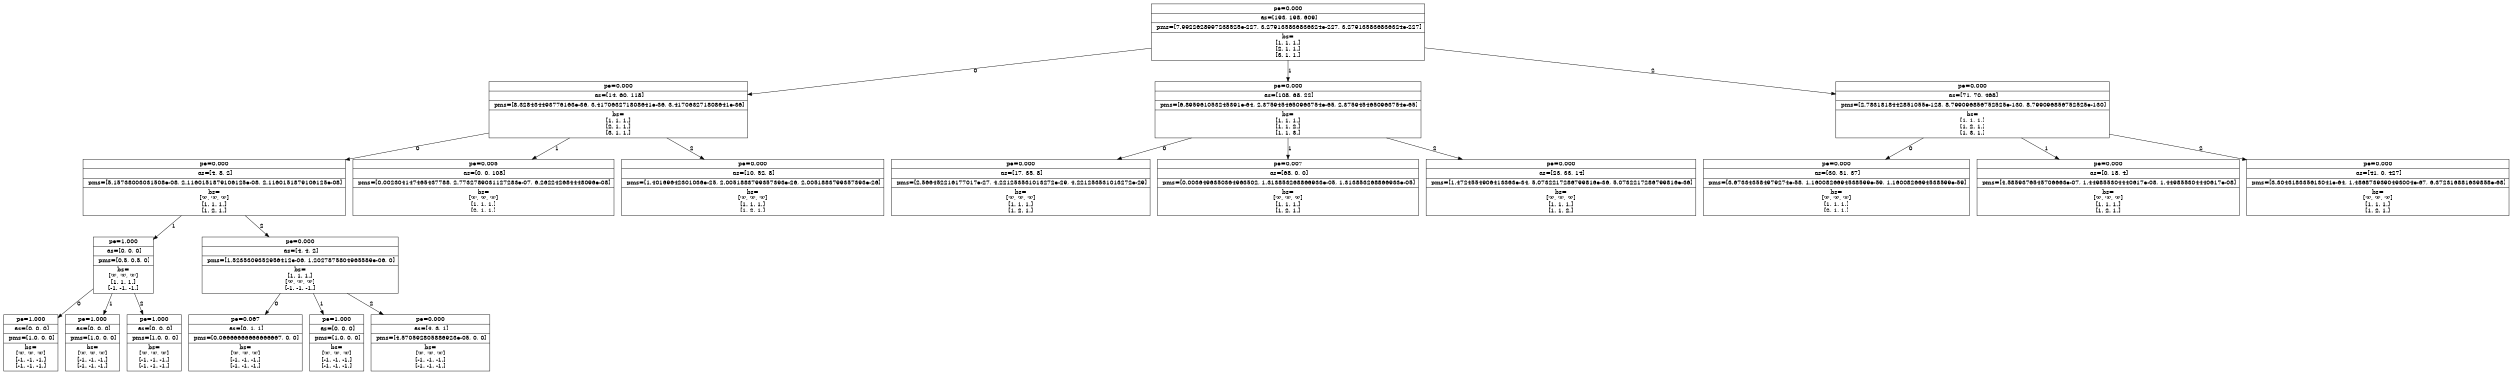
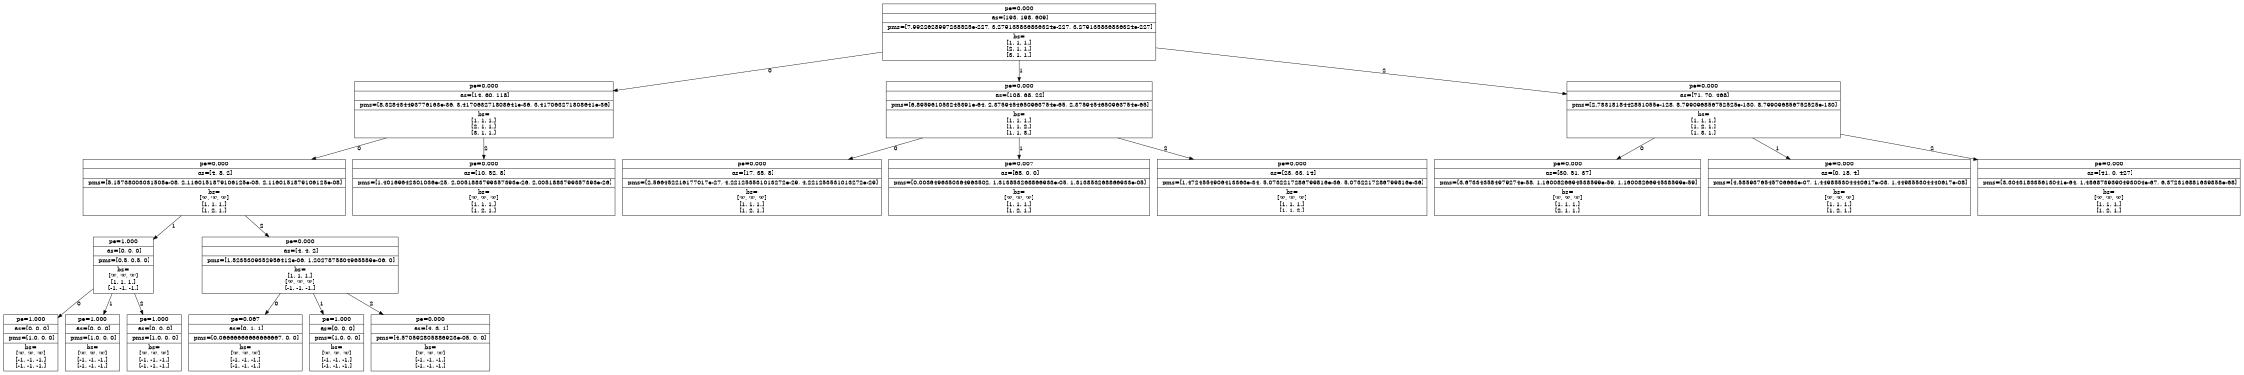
(483, 187) -> none
